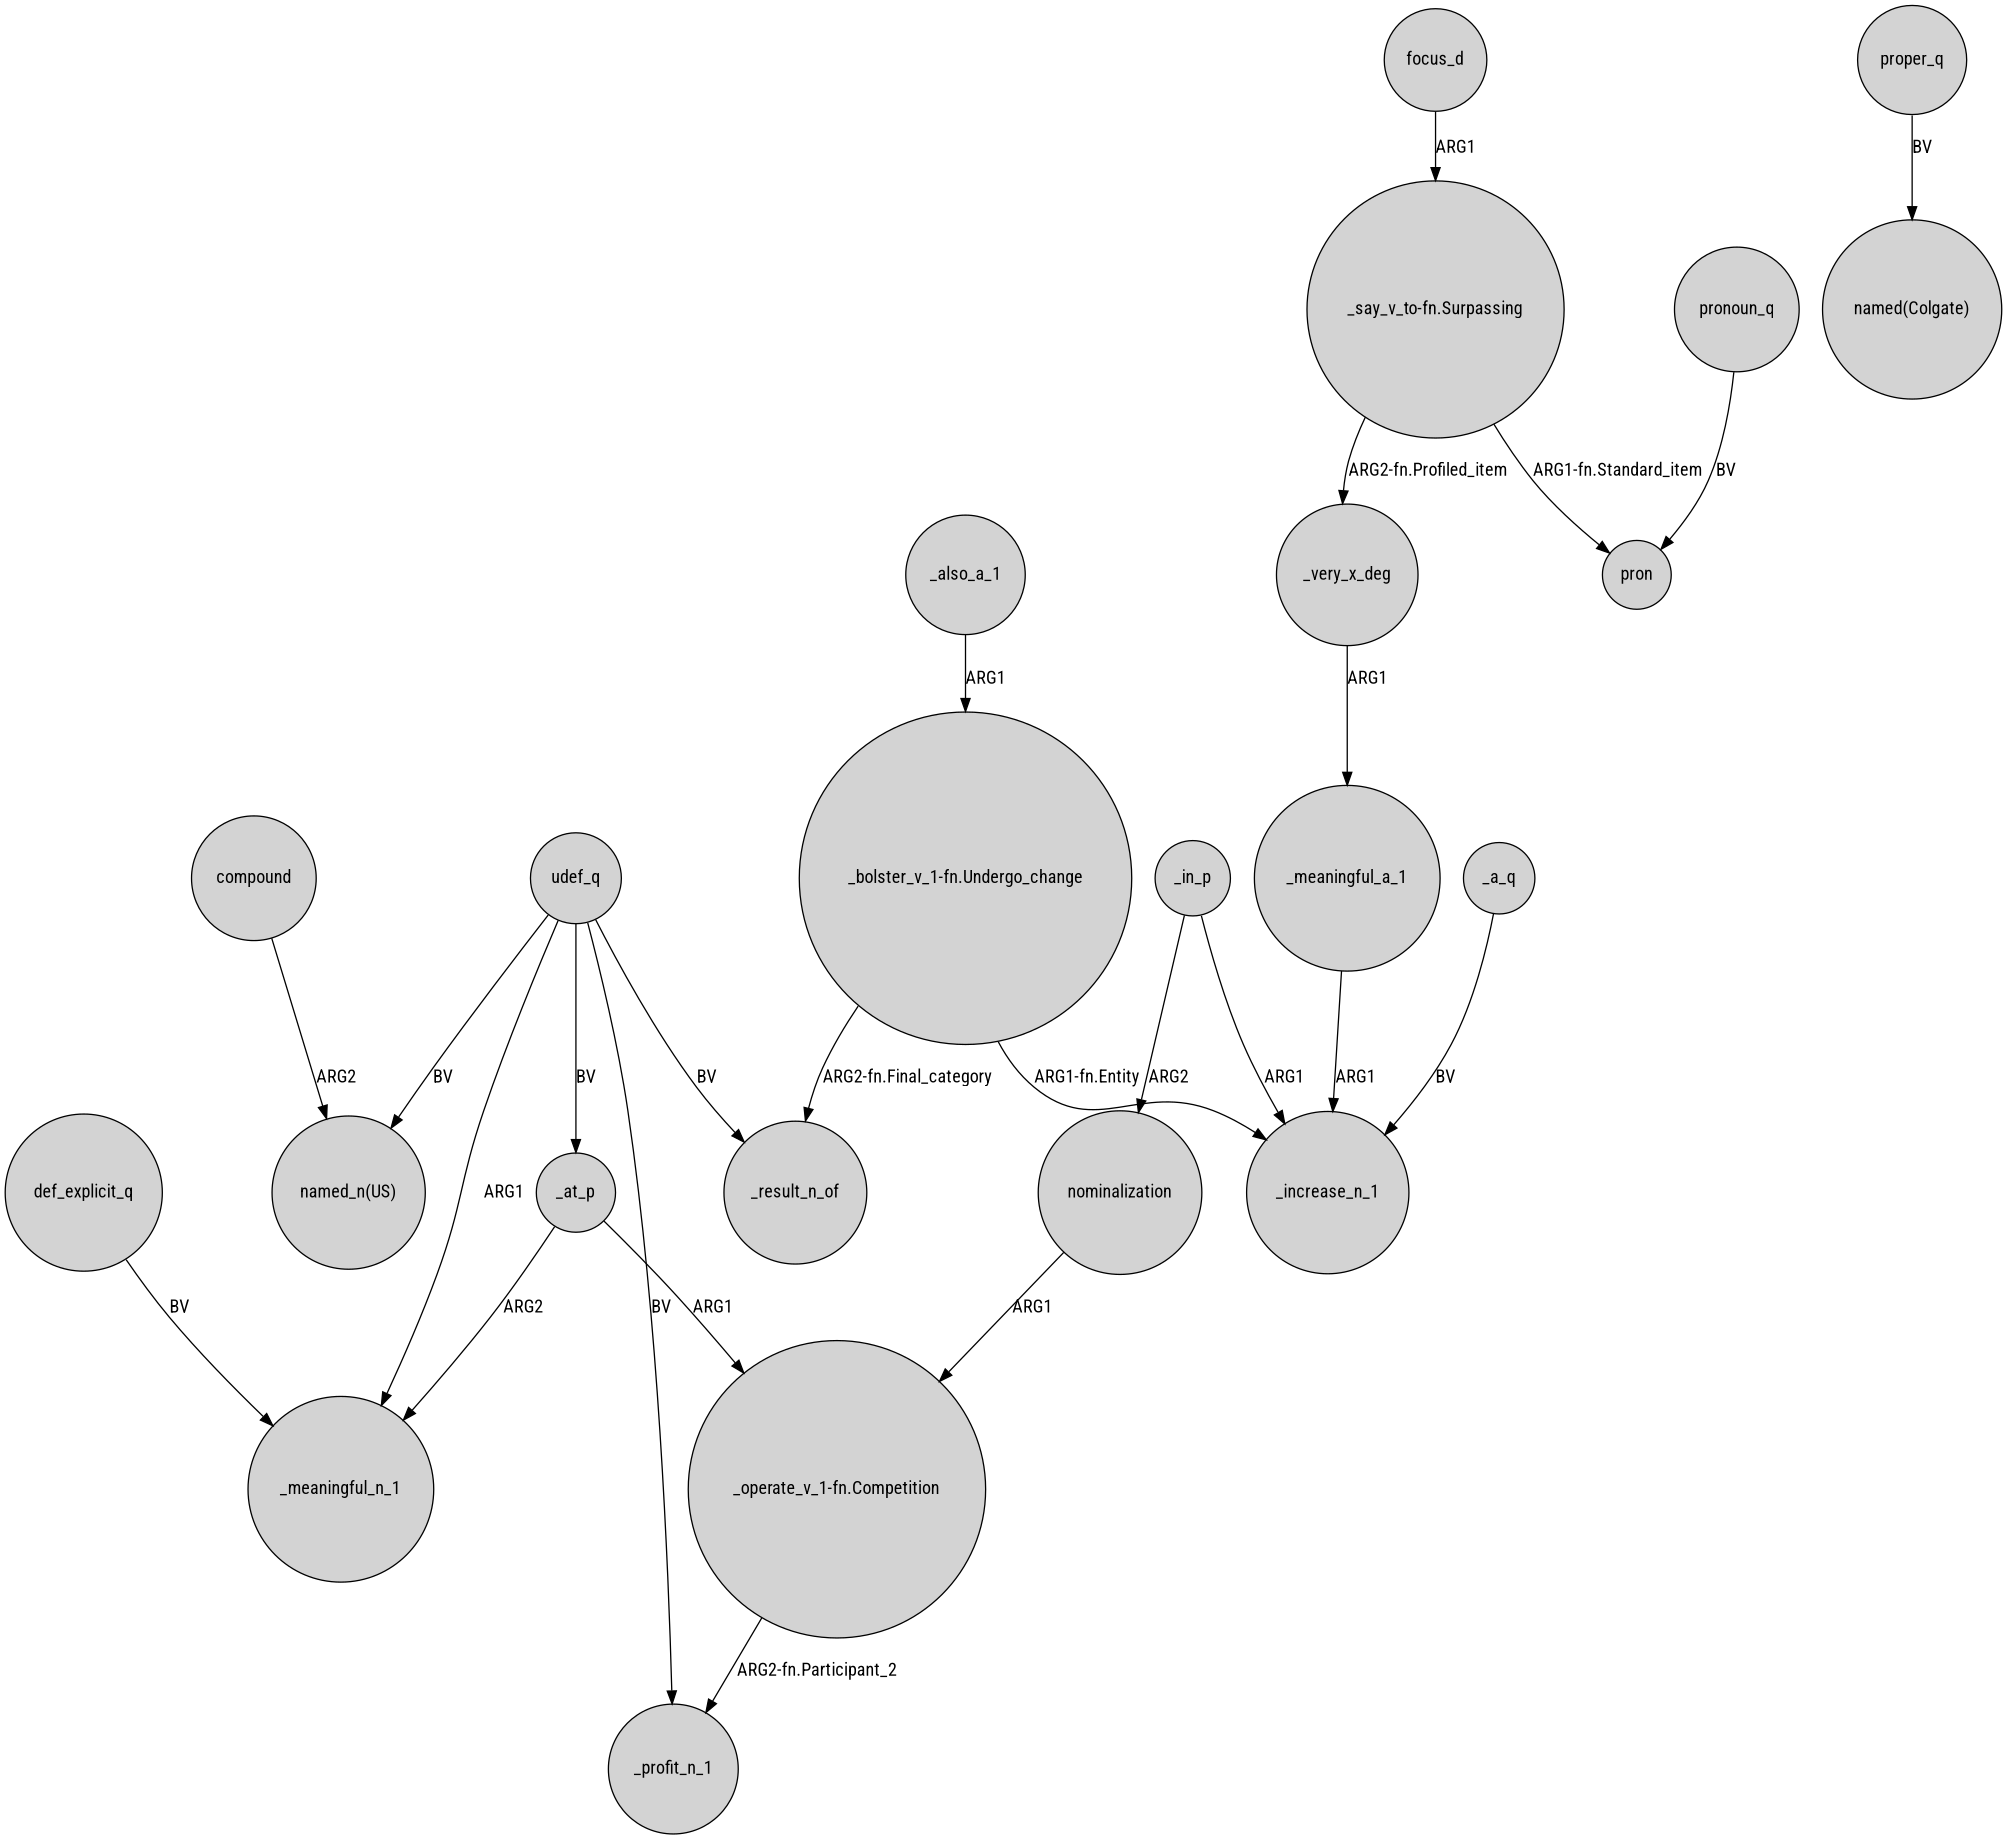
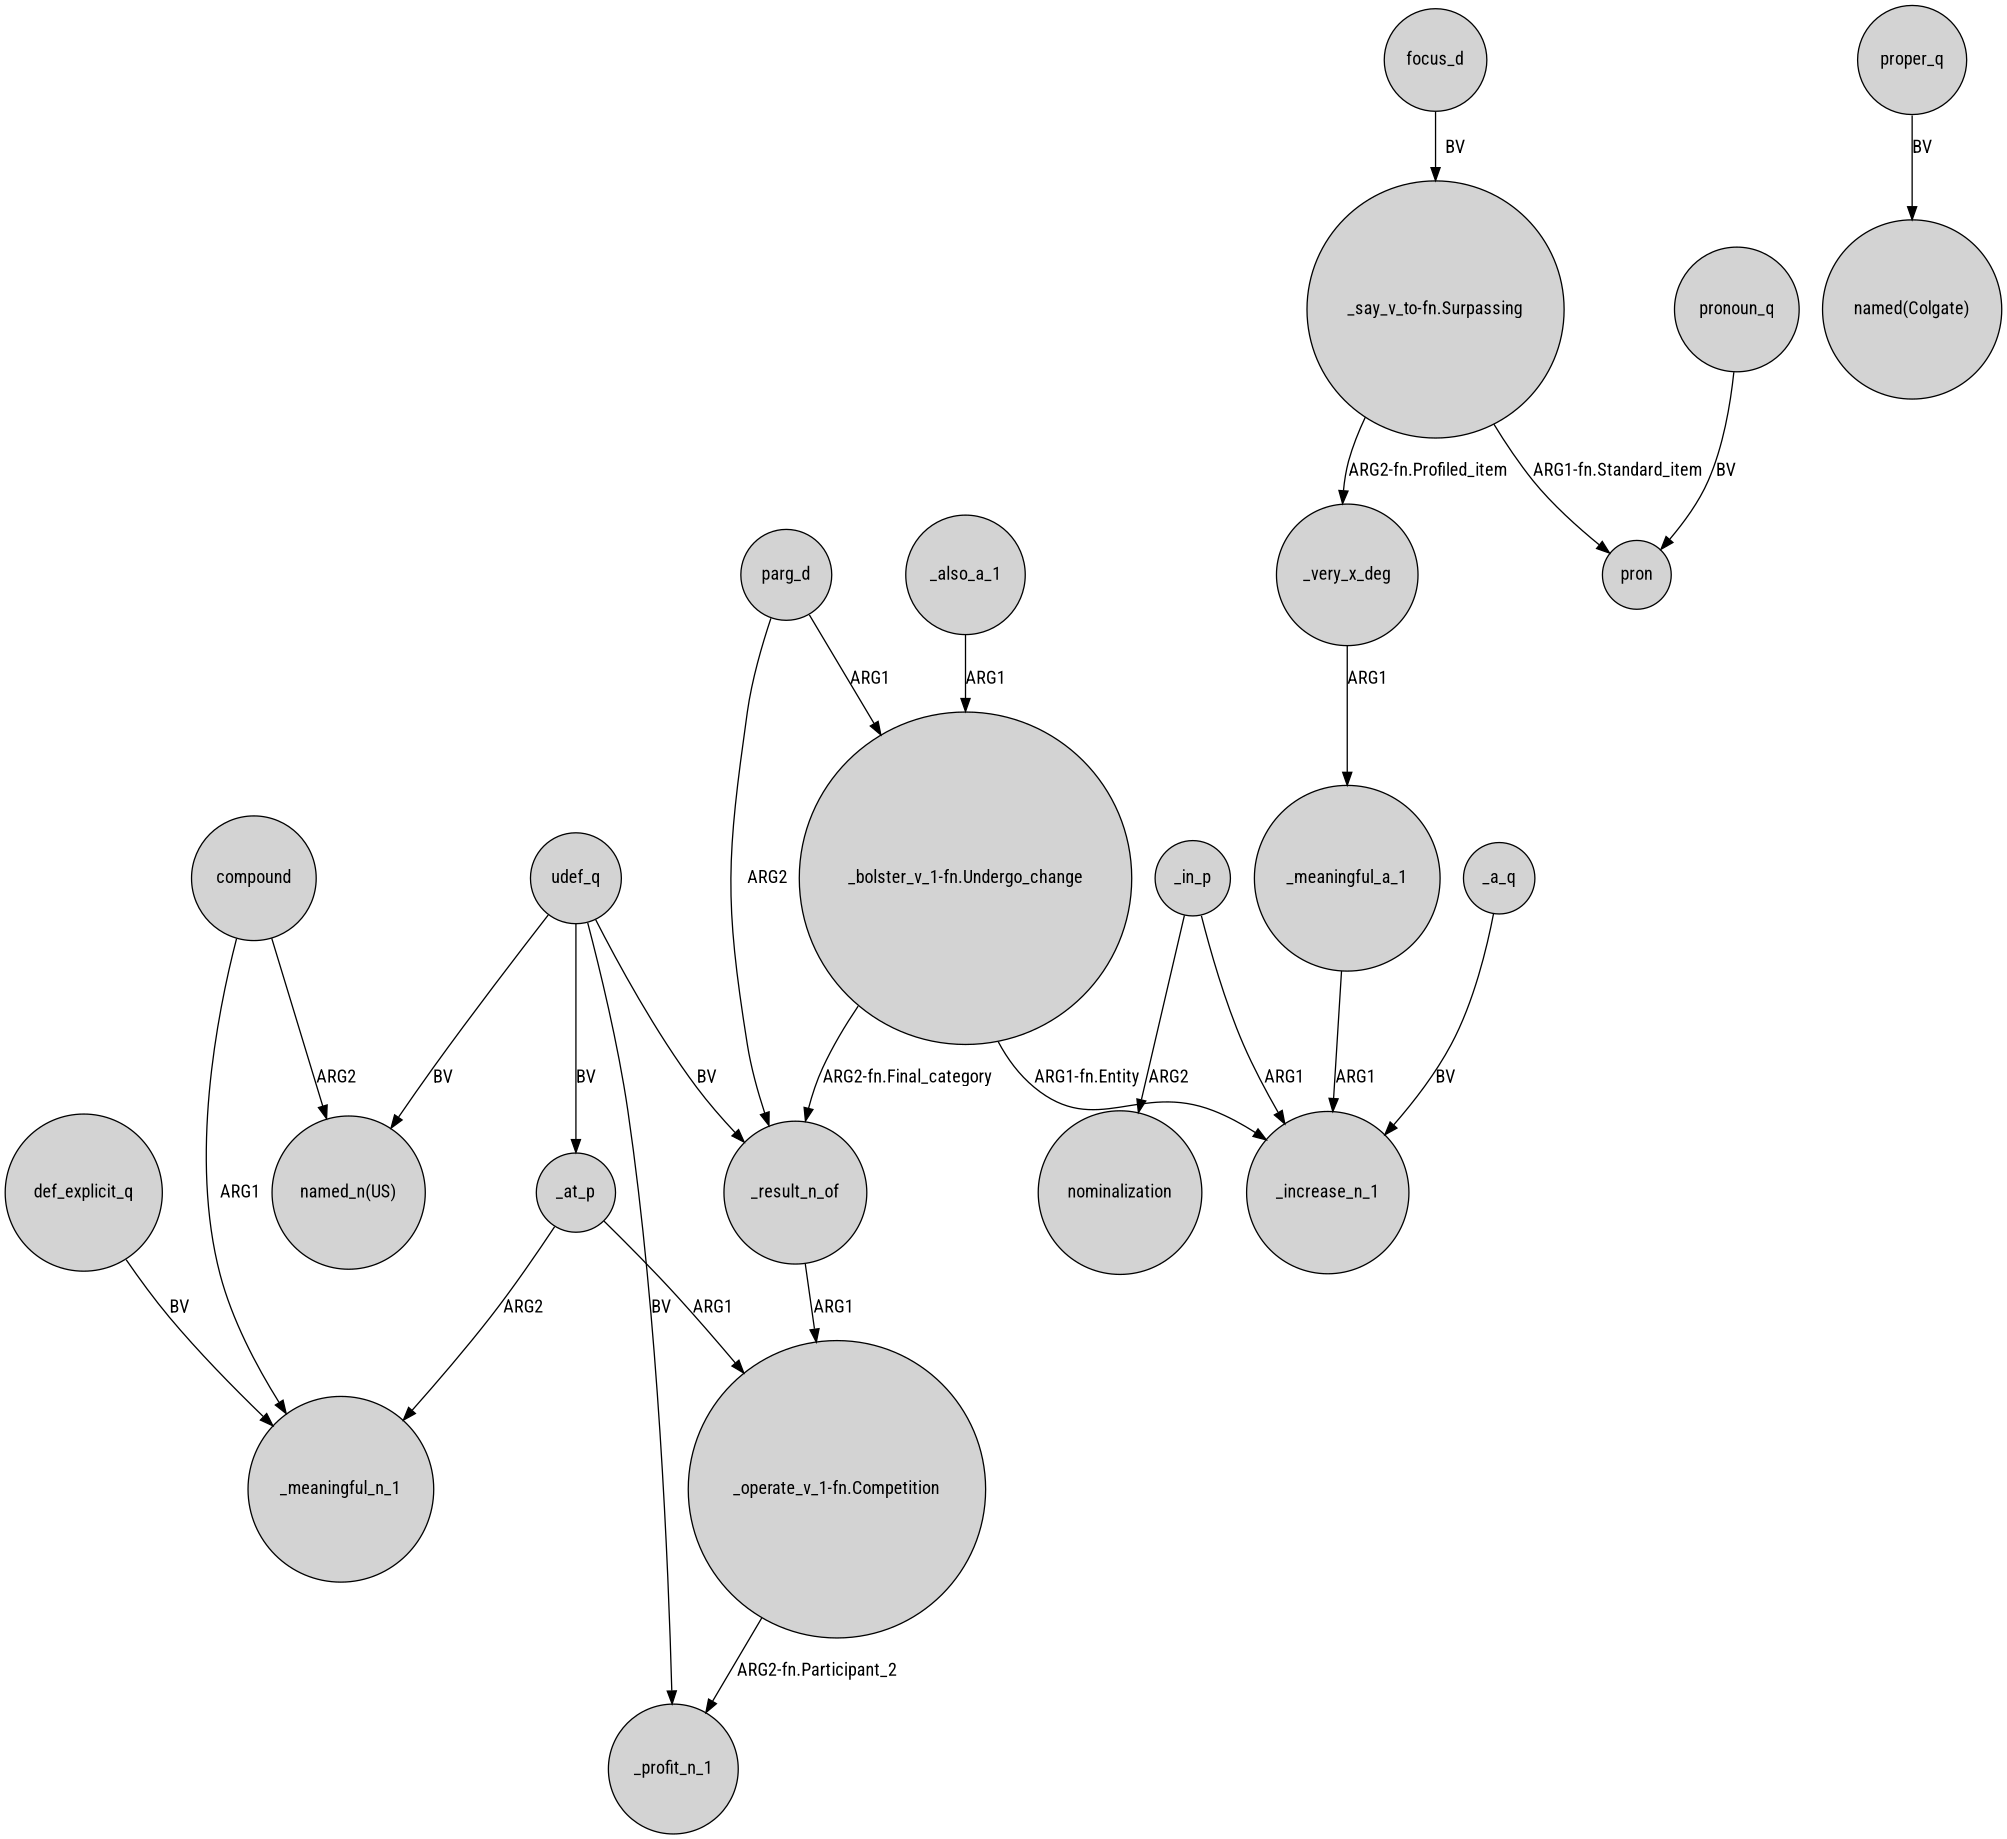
(1456, 148) -> (1456, 148)
none -> (786, 575)
(470, 1156) -> (207, 1176)
(1006, 1312) -> (810, 1296)
